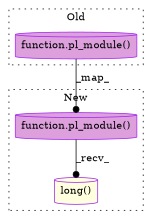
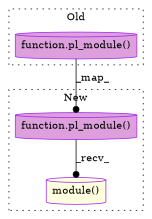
(76, 191) -> (76, 191)
